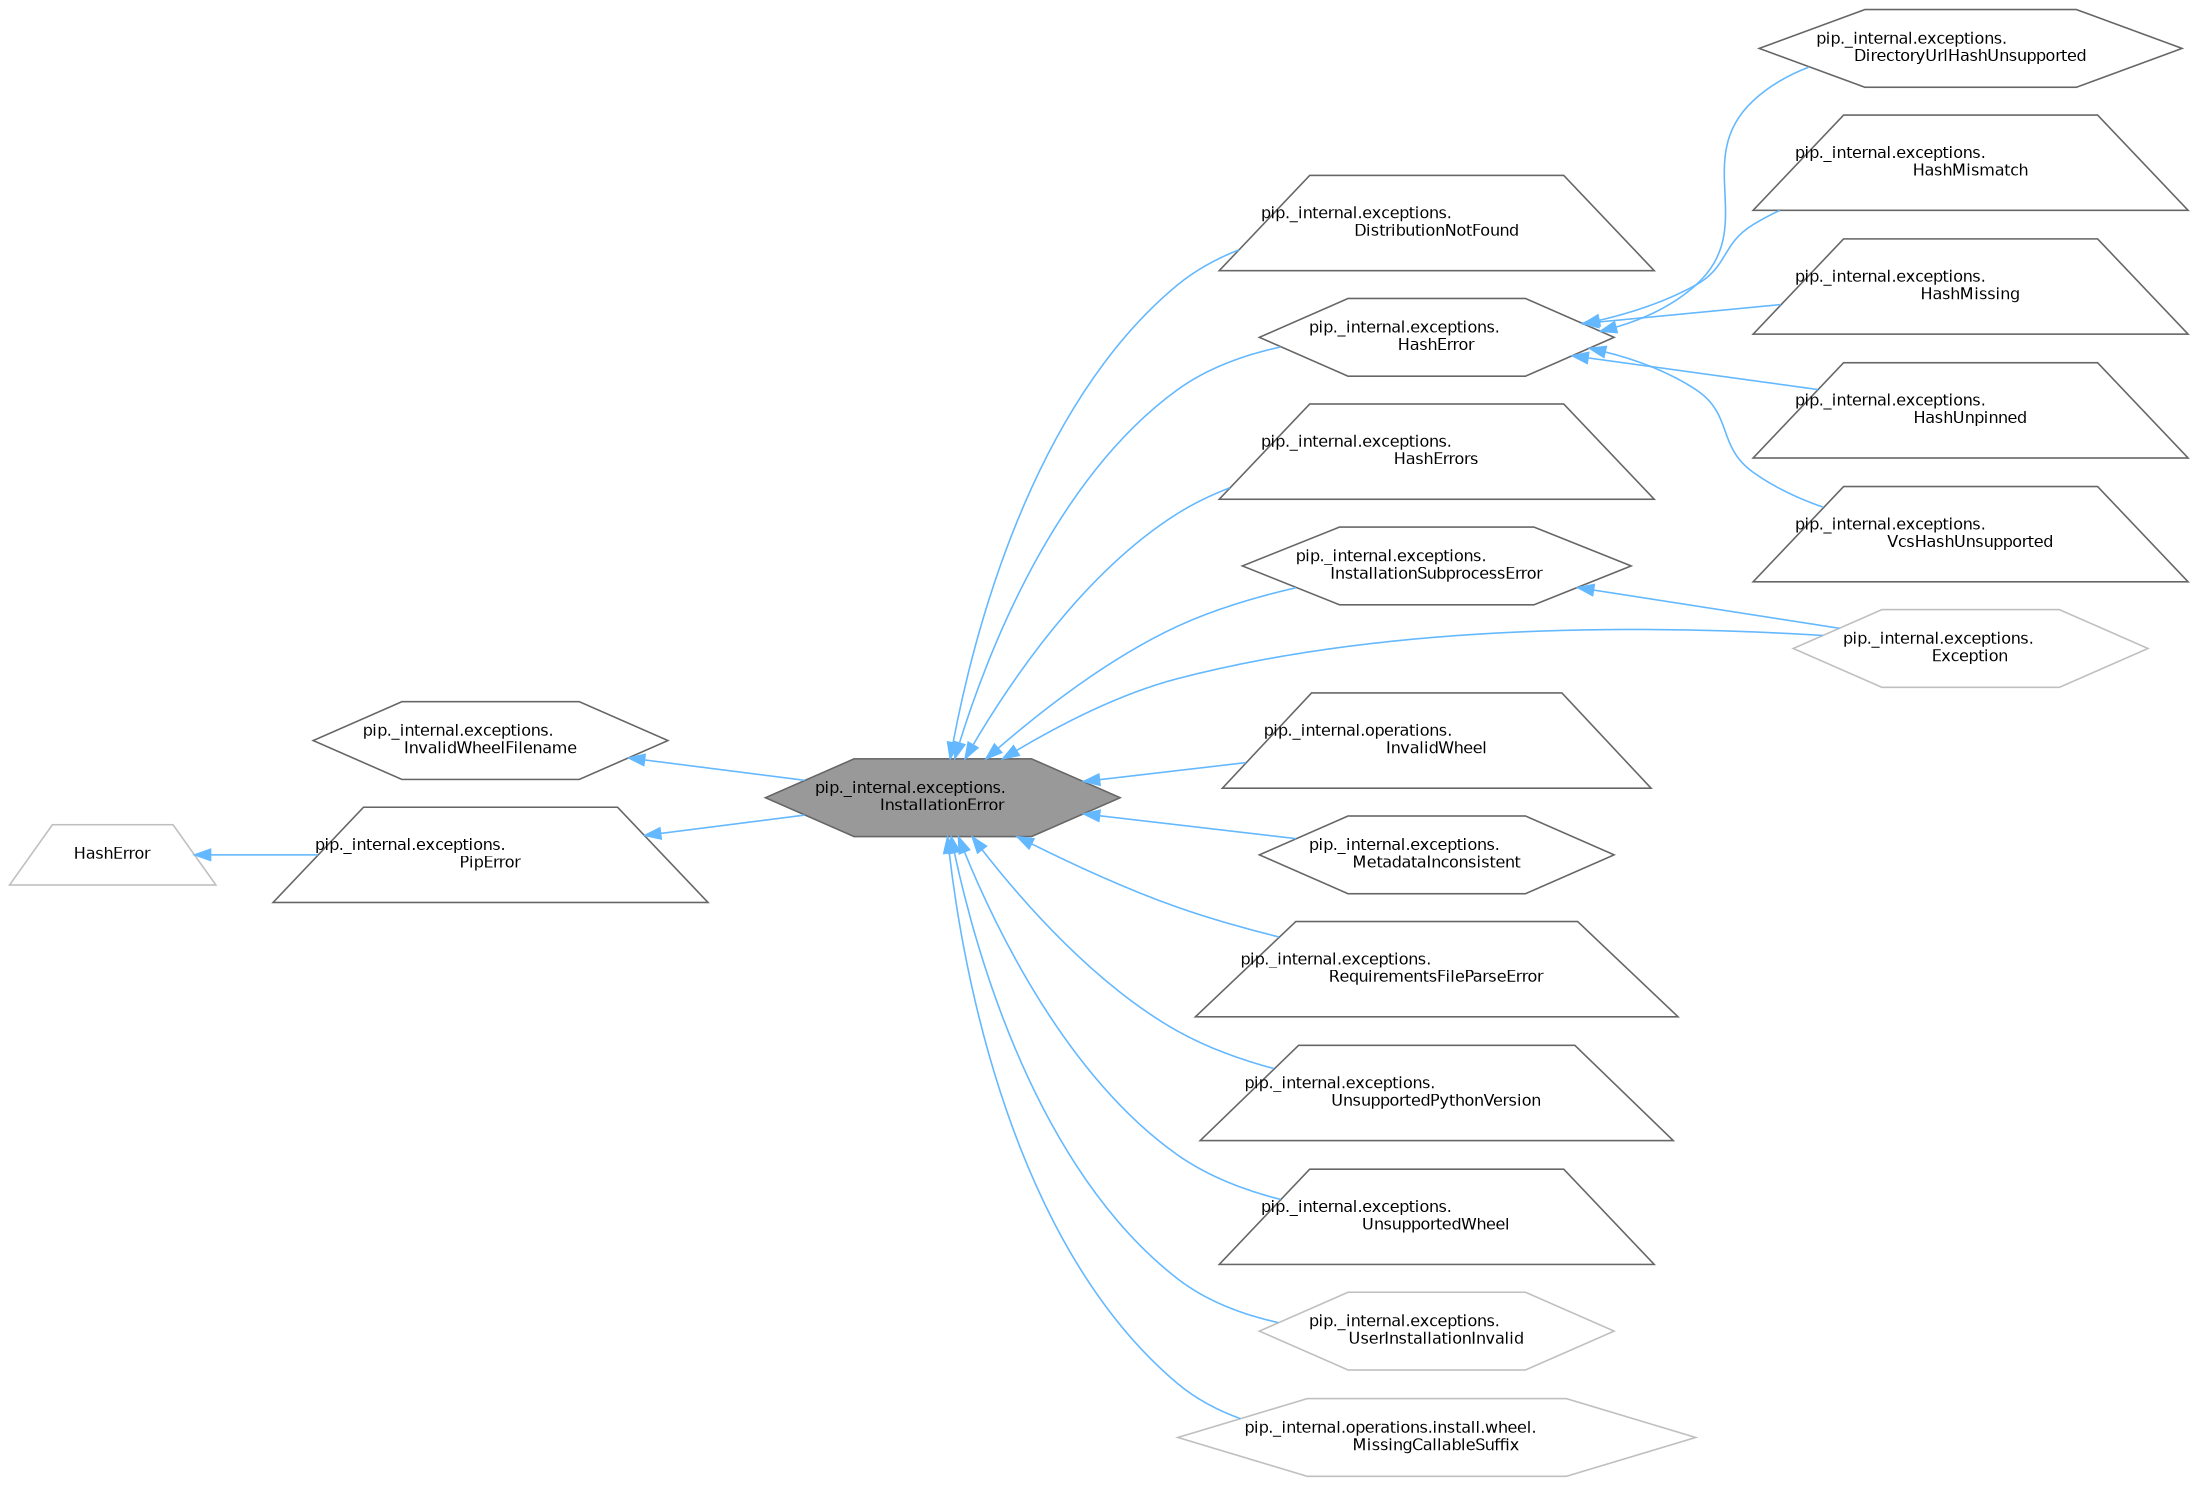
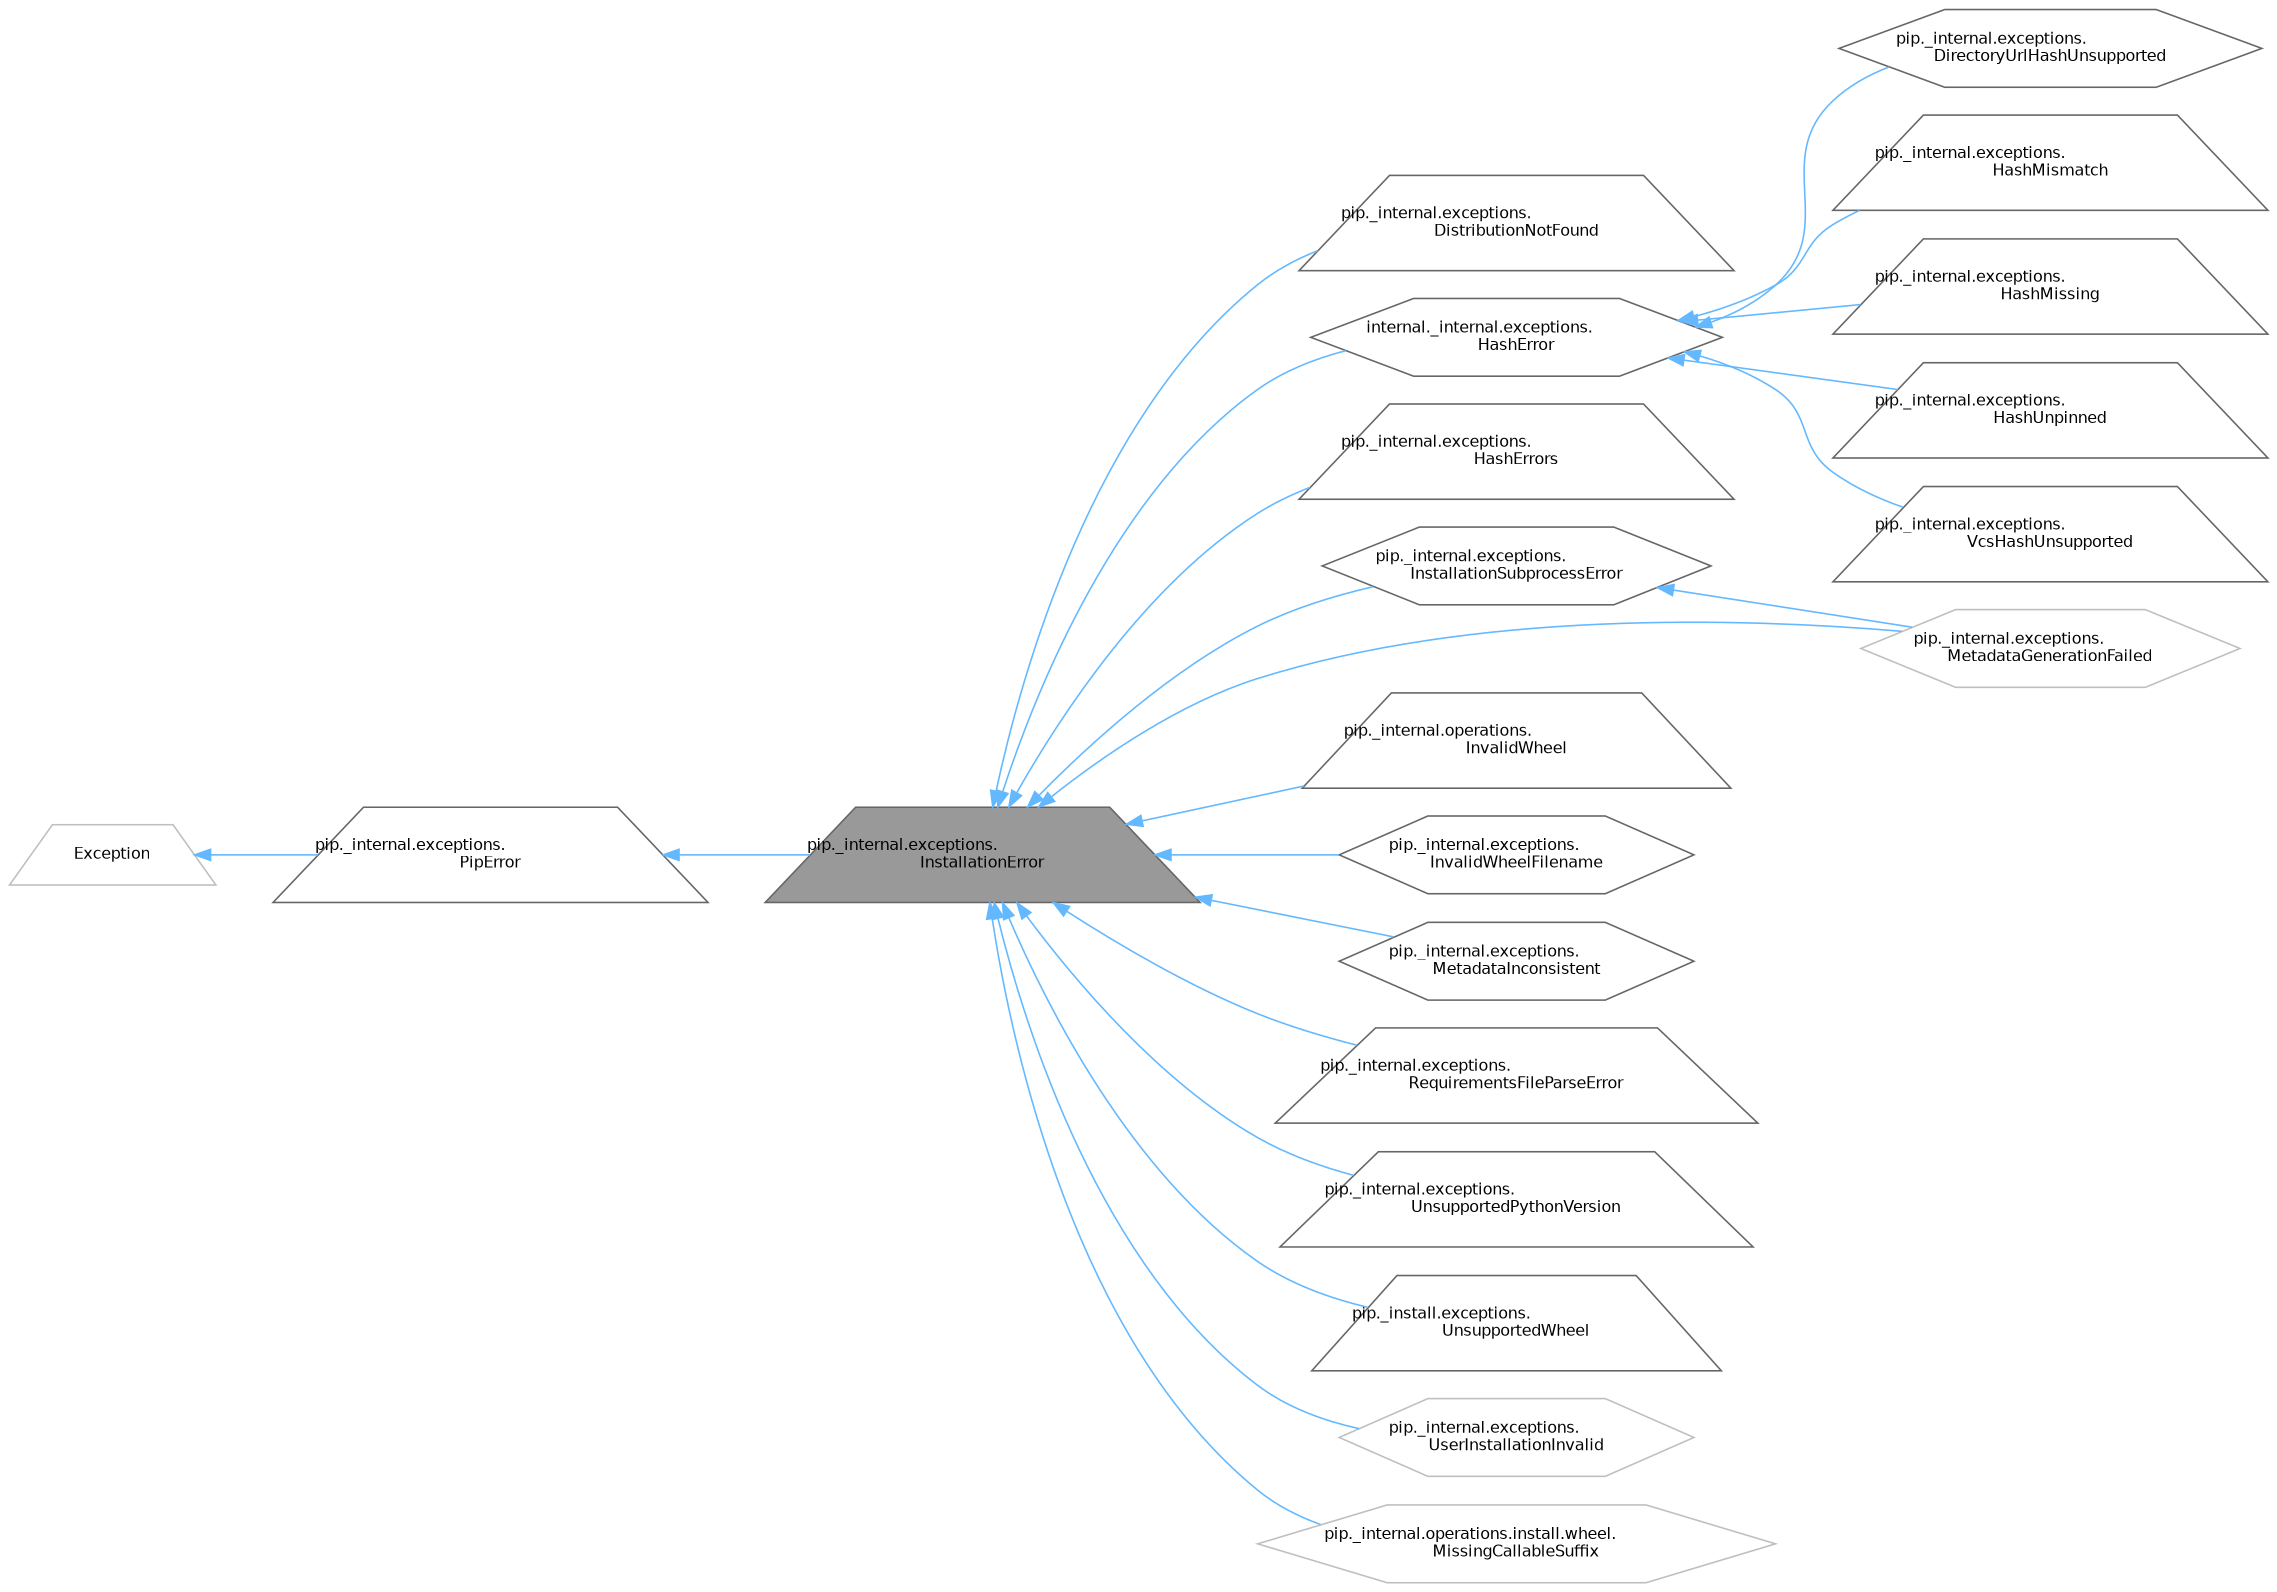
(1437, 337) -> (1517, 337)
(1971, 648) -> (2050, 648)
(725, 770) -> (1255, 855)
(943, 798) -> (983, 855)
(113, 855) -> (113, 855)
(1437, 1217) -> (1517, 1323)
